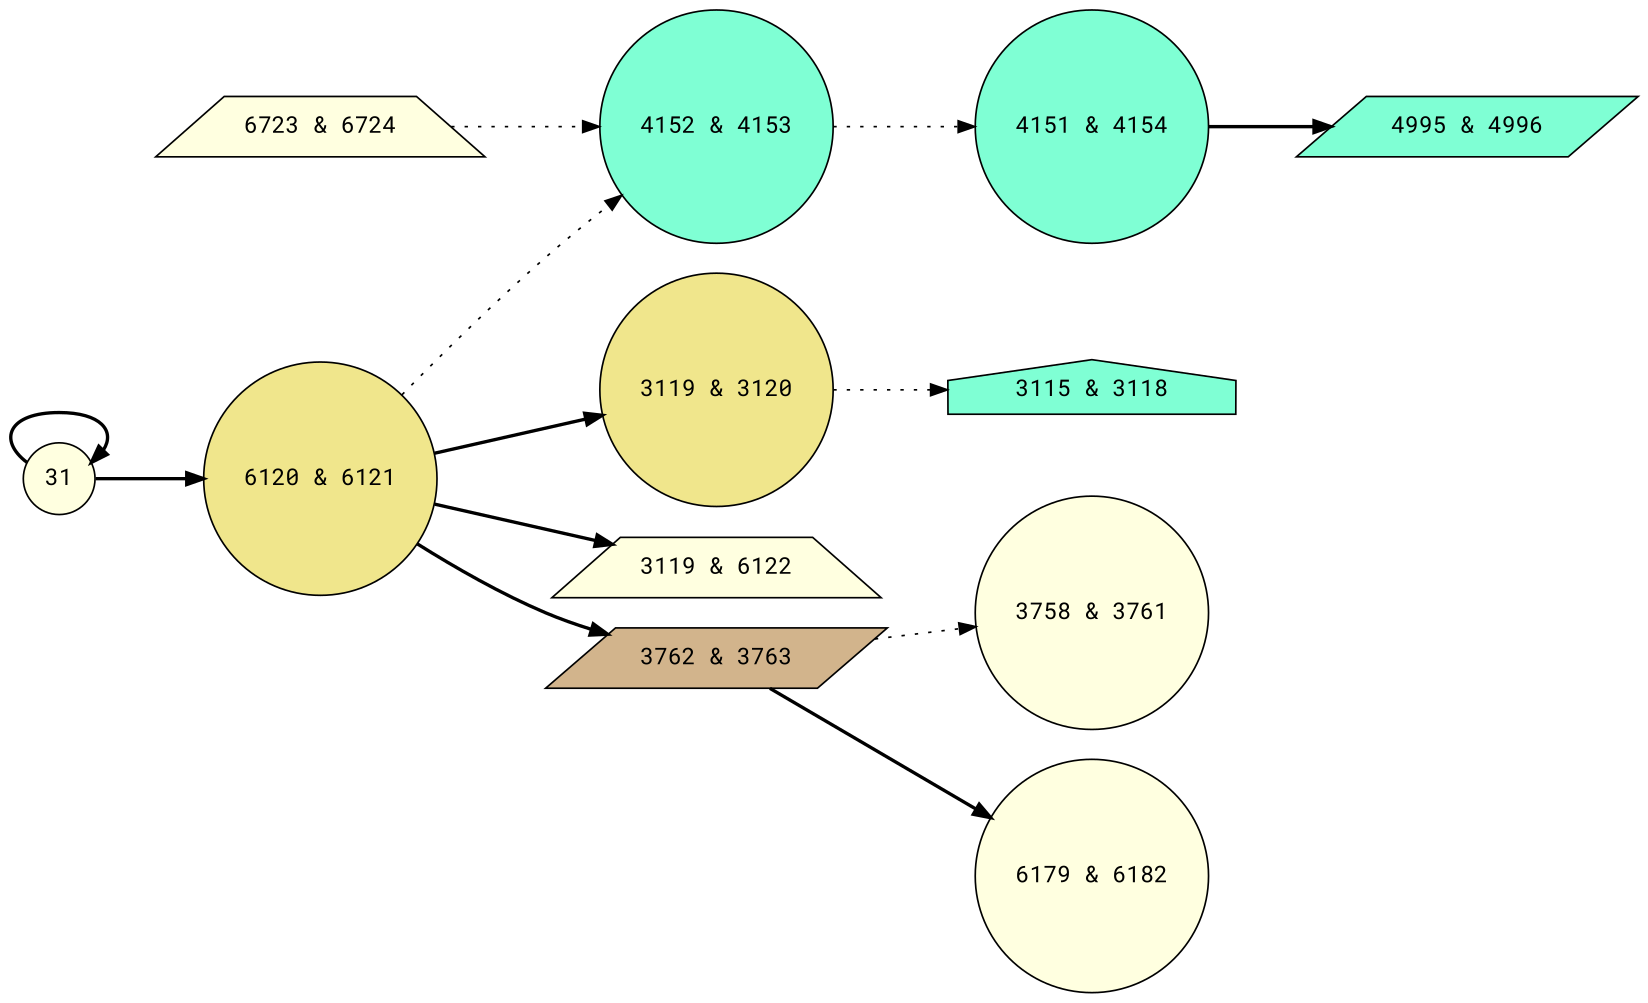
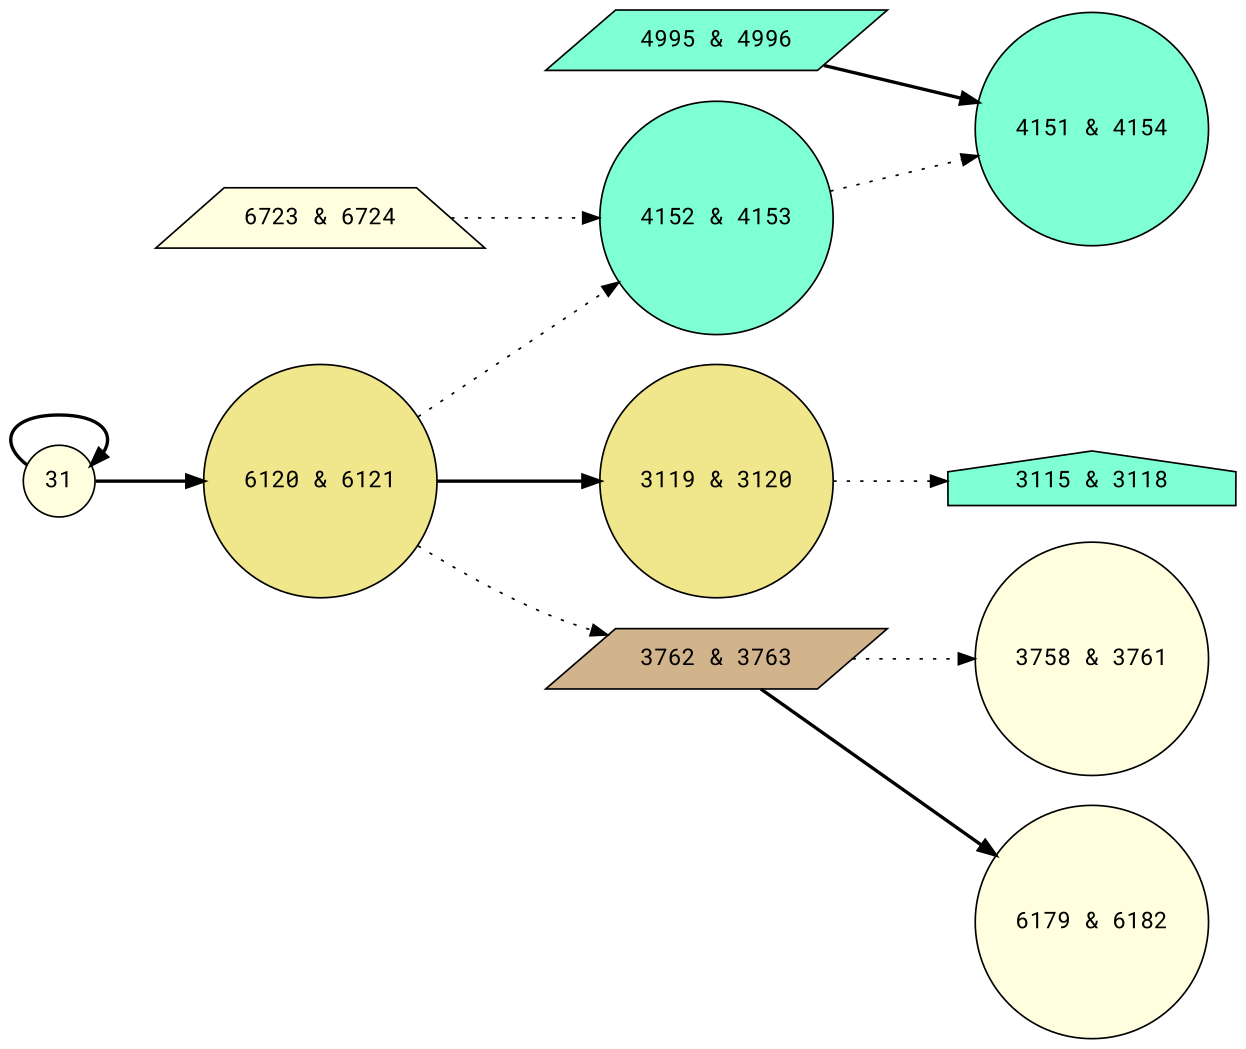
(1261, 127) -> (893, 82)
(717, 568) -> none
(502, 592) -> (502, 593)
